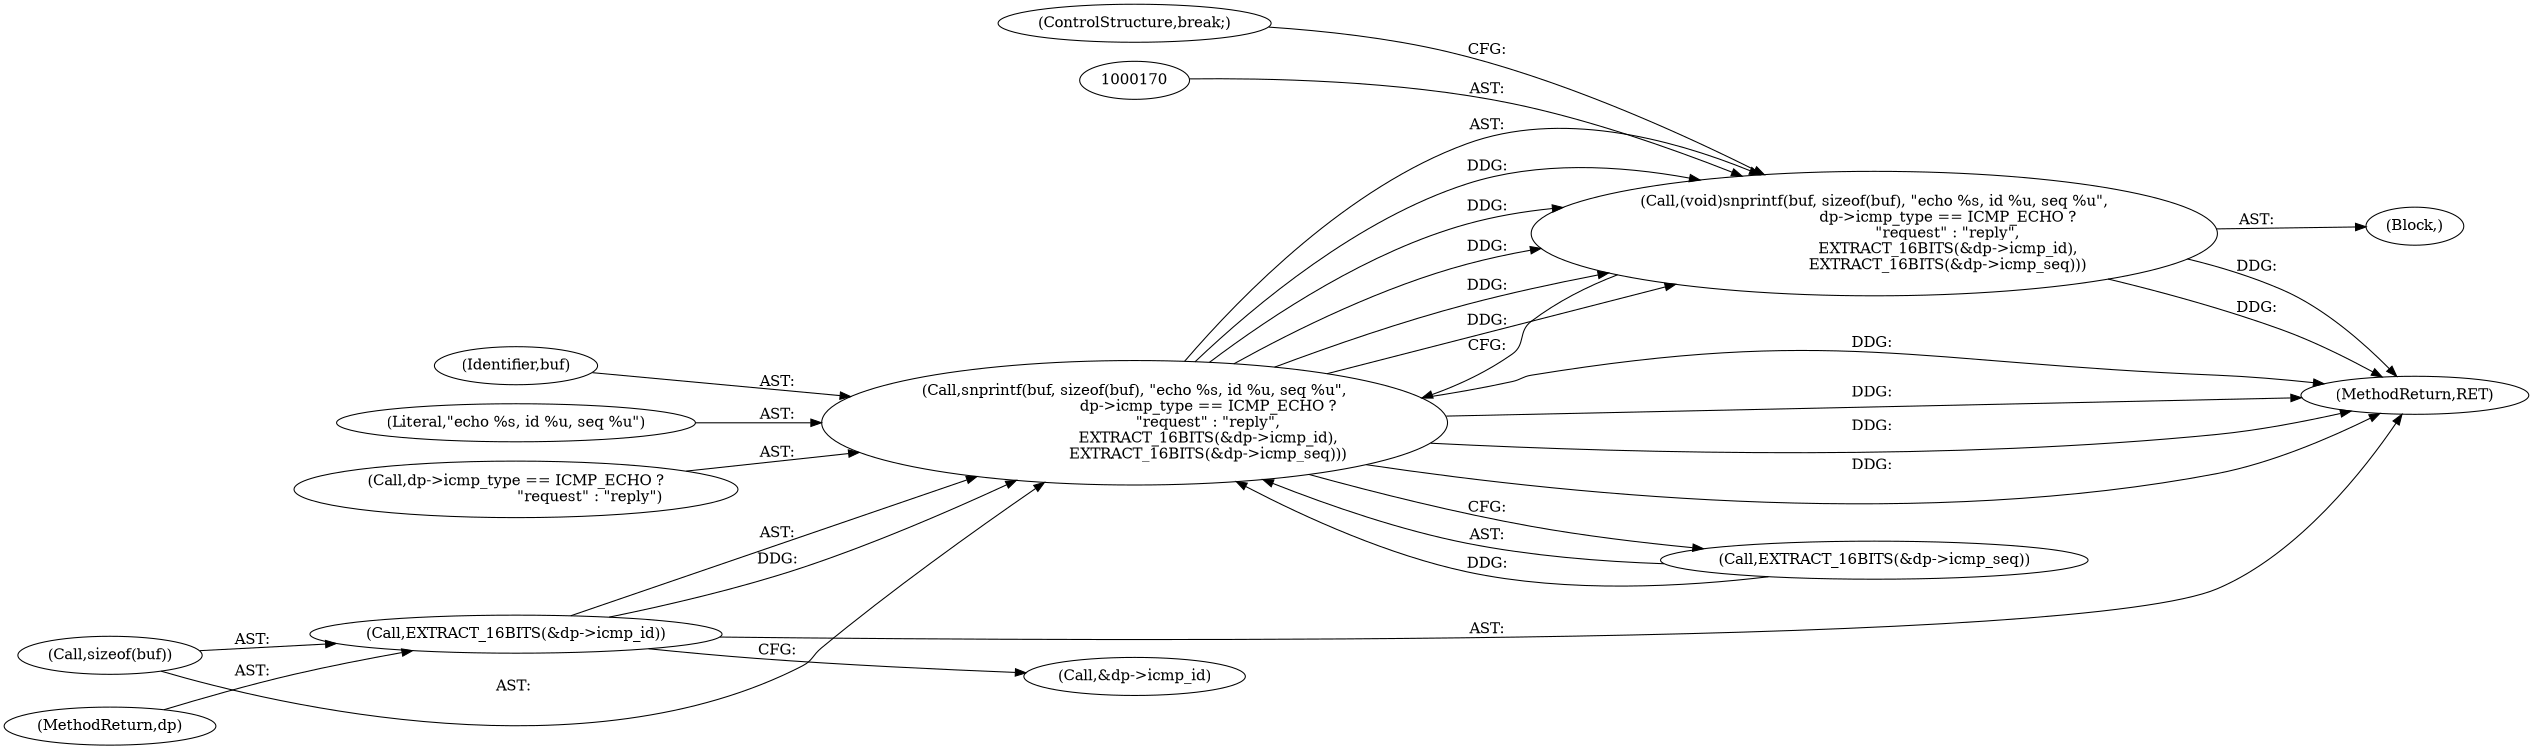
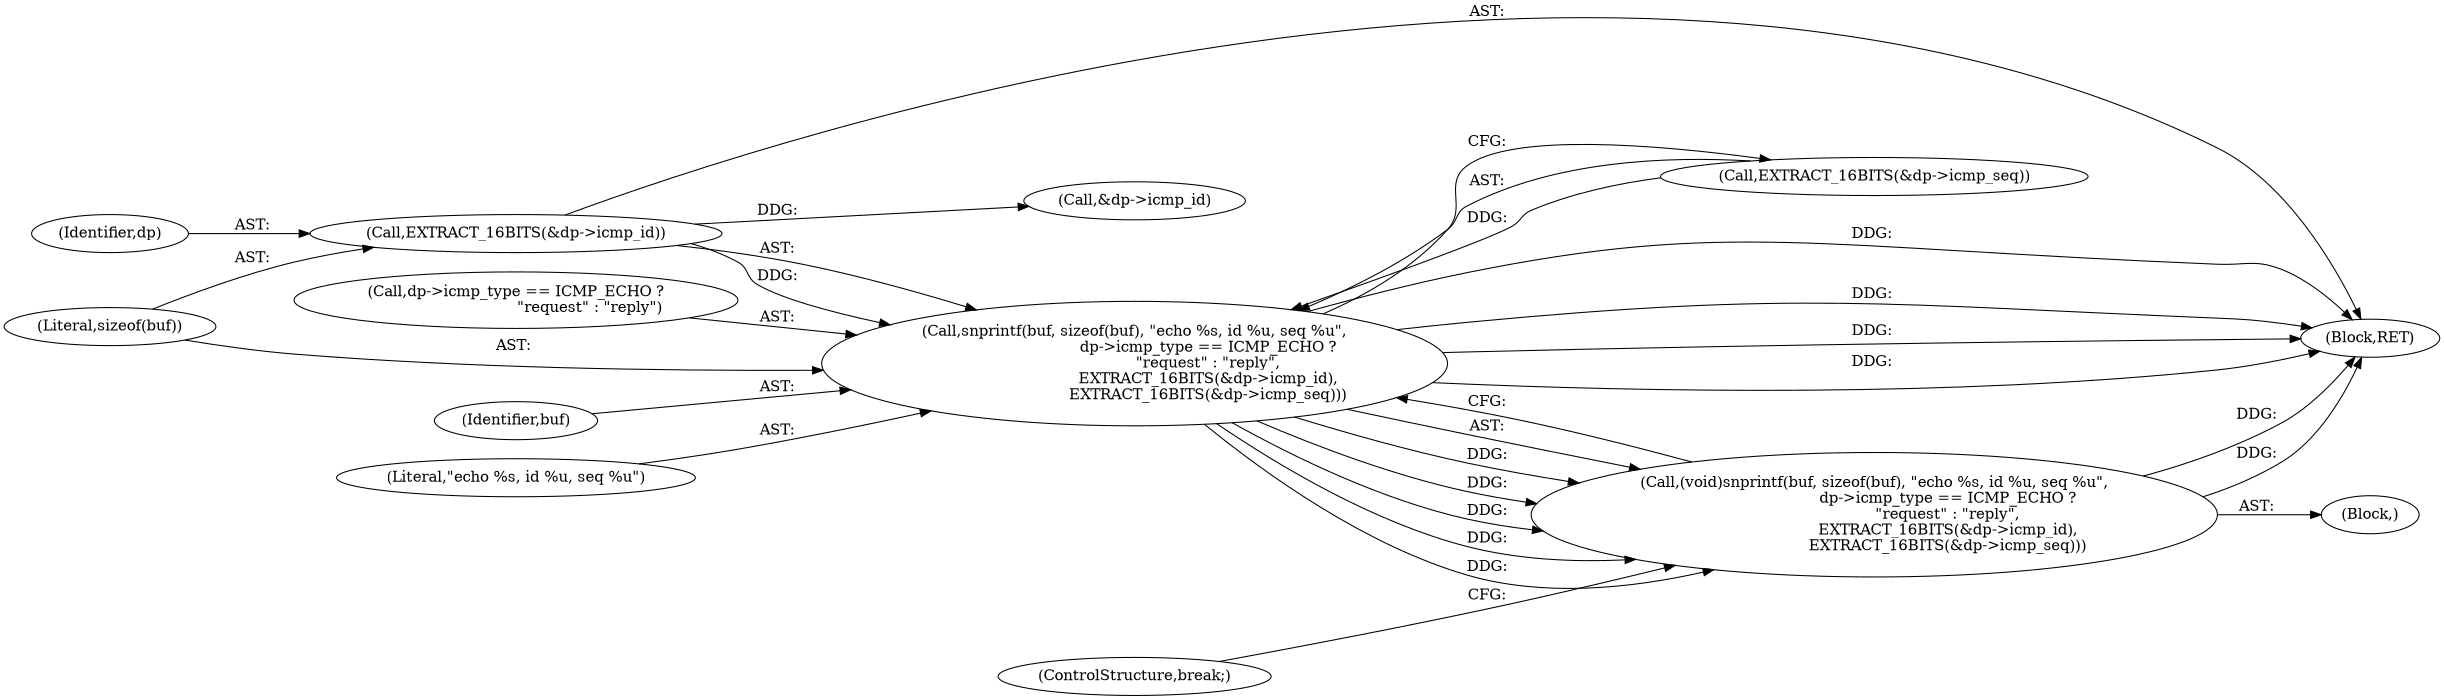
(1135, 80) -> none
(2415, 395) -> (2370, 338)
(780, 651) -> (780, 211)
(110, 655) -> (110, 327)
(110, 726) -> (110, 234)
